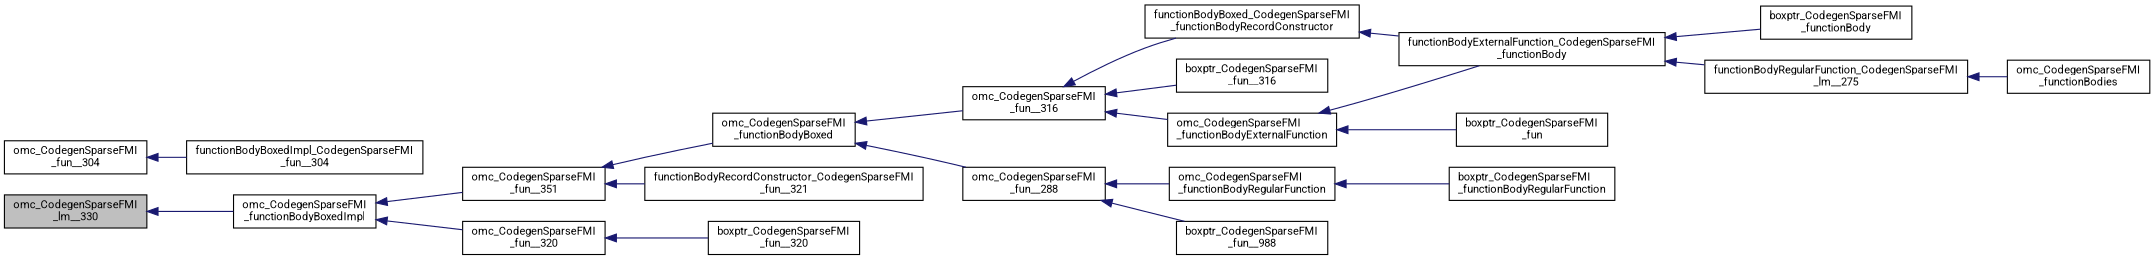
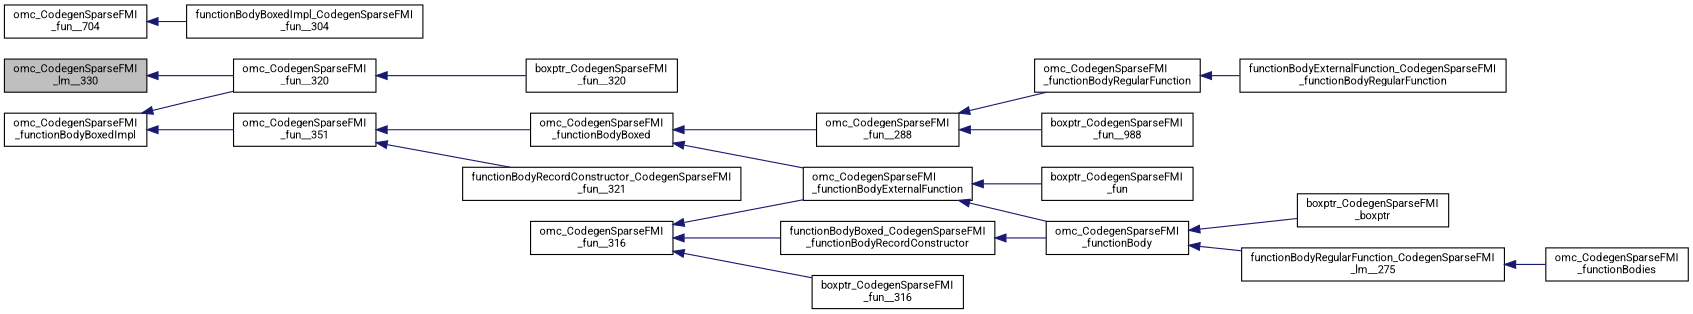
(1836, 23) -> (1373, 210)
(1532, 49) -> (1117, 238)
(915, 116) -> (744, 157)
(76, 157) -> (76, 22)
(1532, 184) -> (1373, 76)
(196, 211) -> (196, 76)
